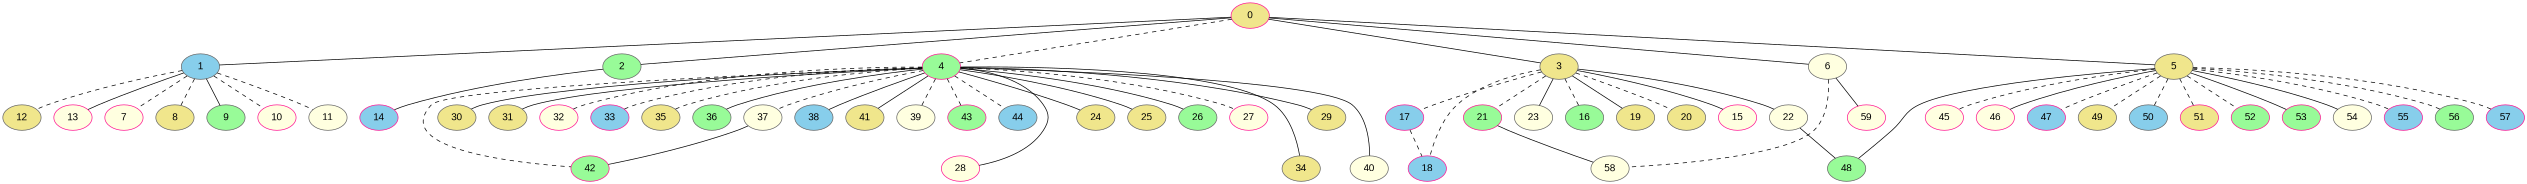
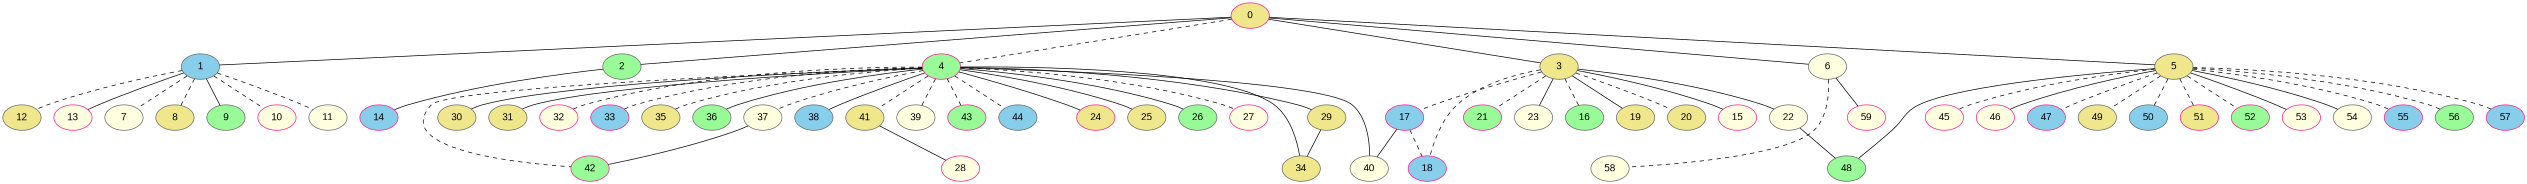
(903, 92) -> (903, 92)
(1046, 109) -> (913, 143)
(124, 118) -> (124, 118)
(1096, 118) -> (1096, 118)
(2301, 118) -> (2301, 118)
none -> (1314, 143)
none -> (1387, 143)
(1545, 145) -> none
